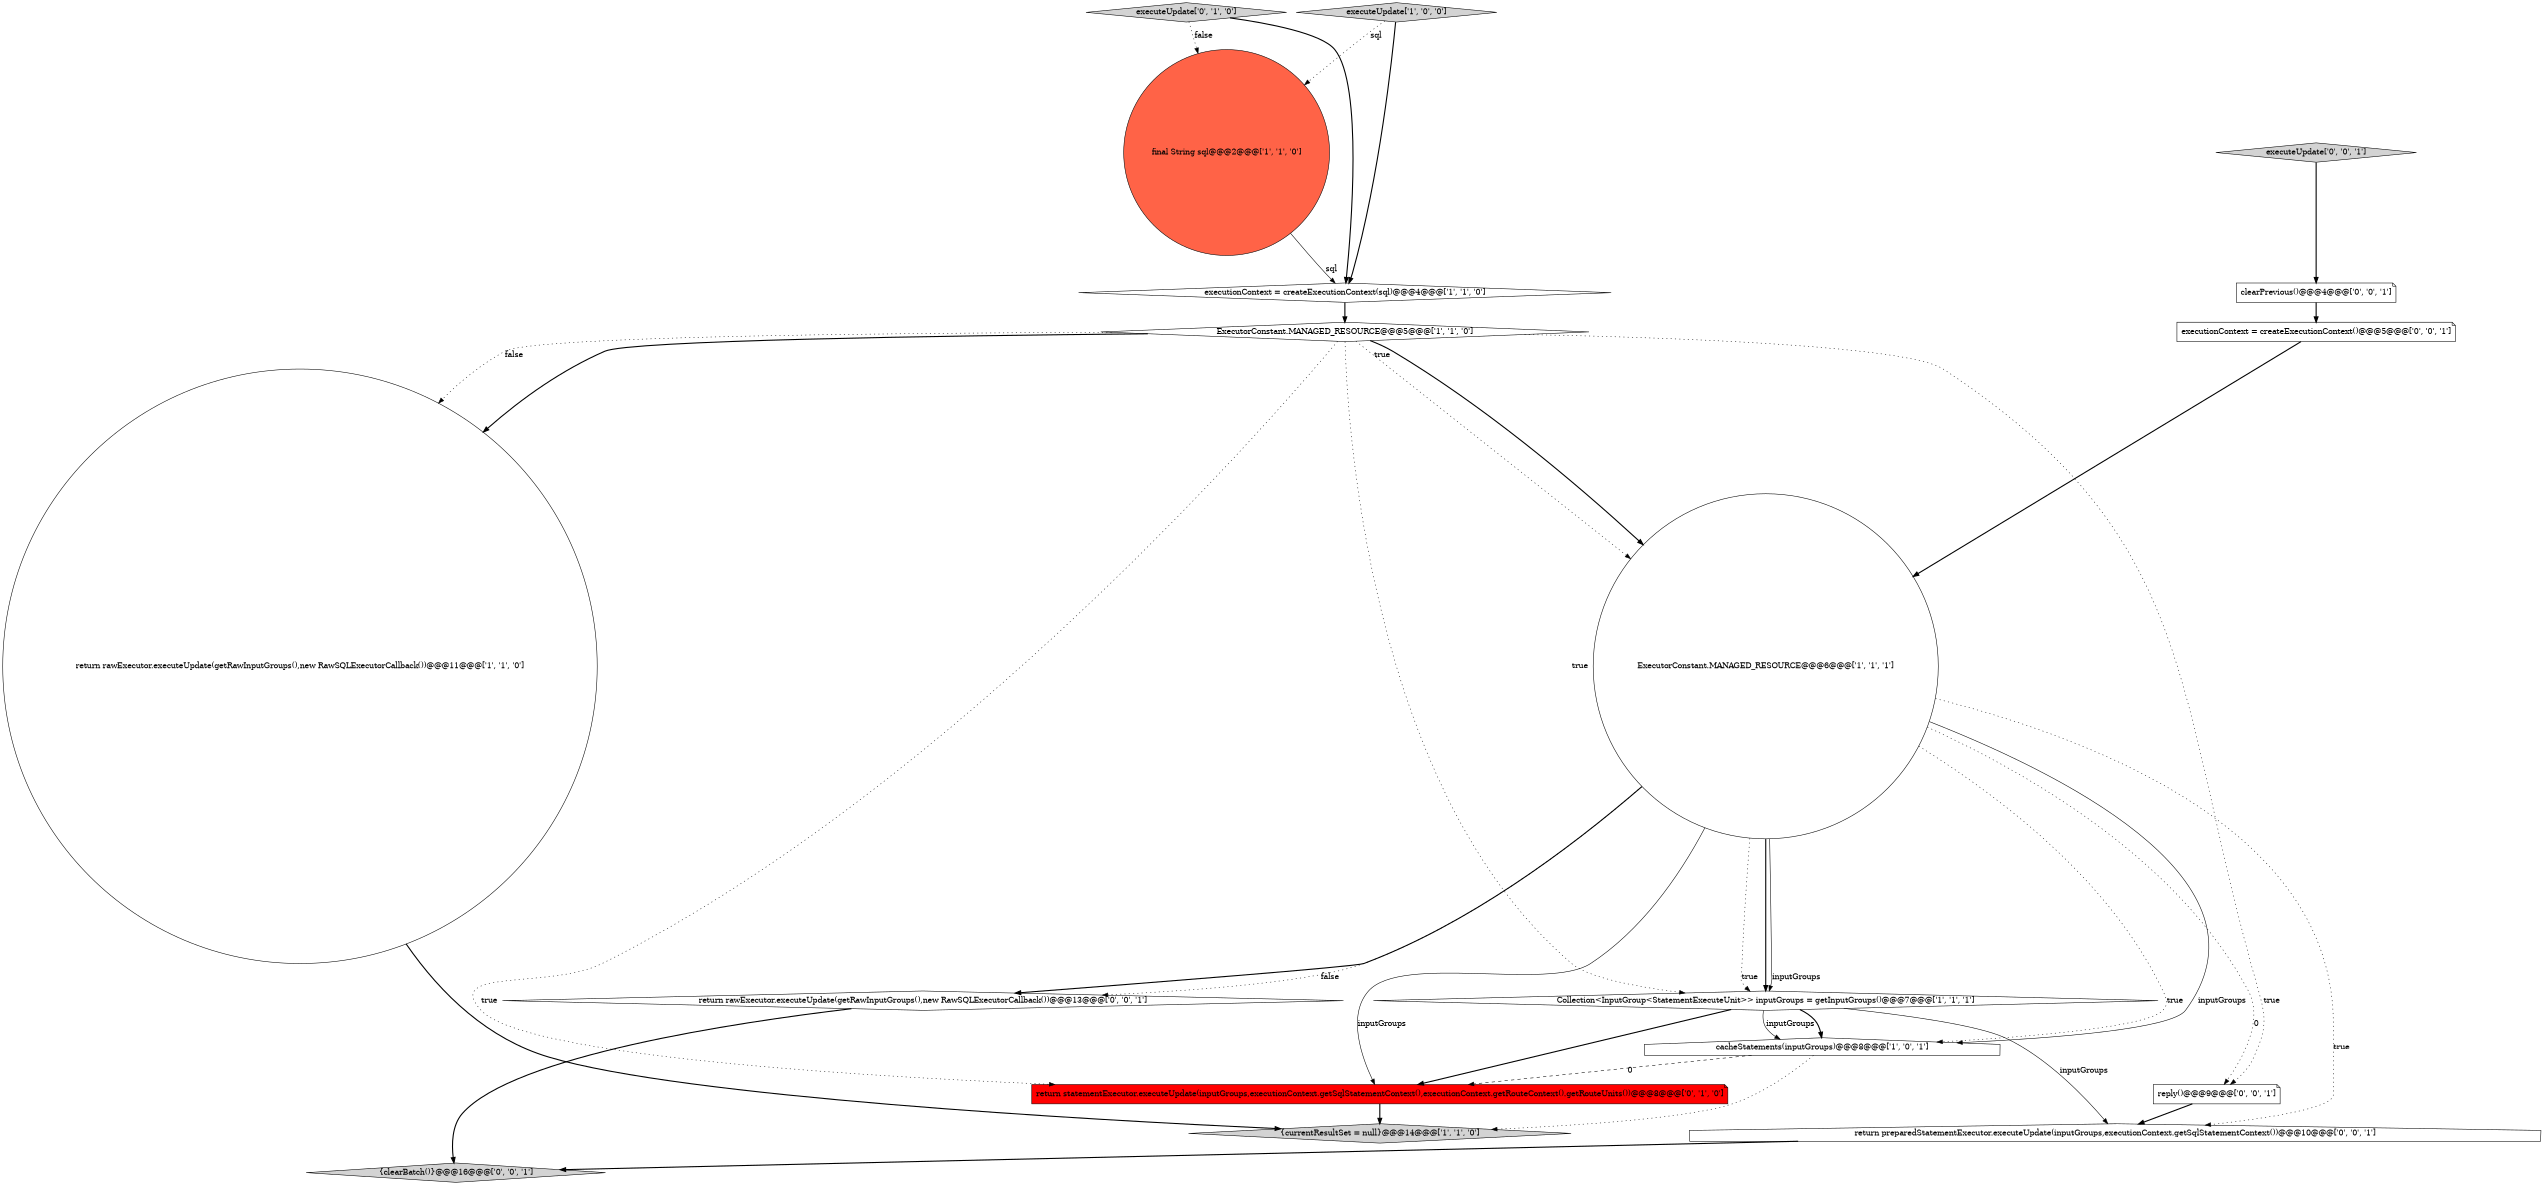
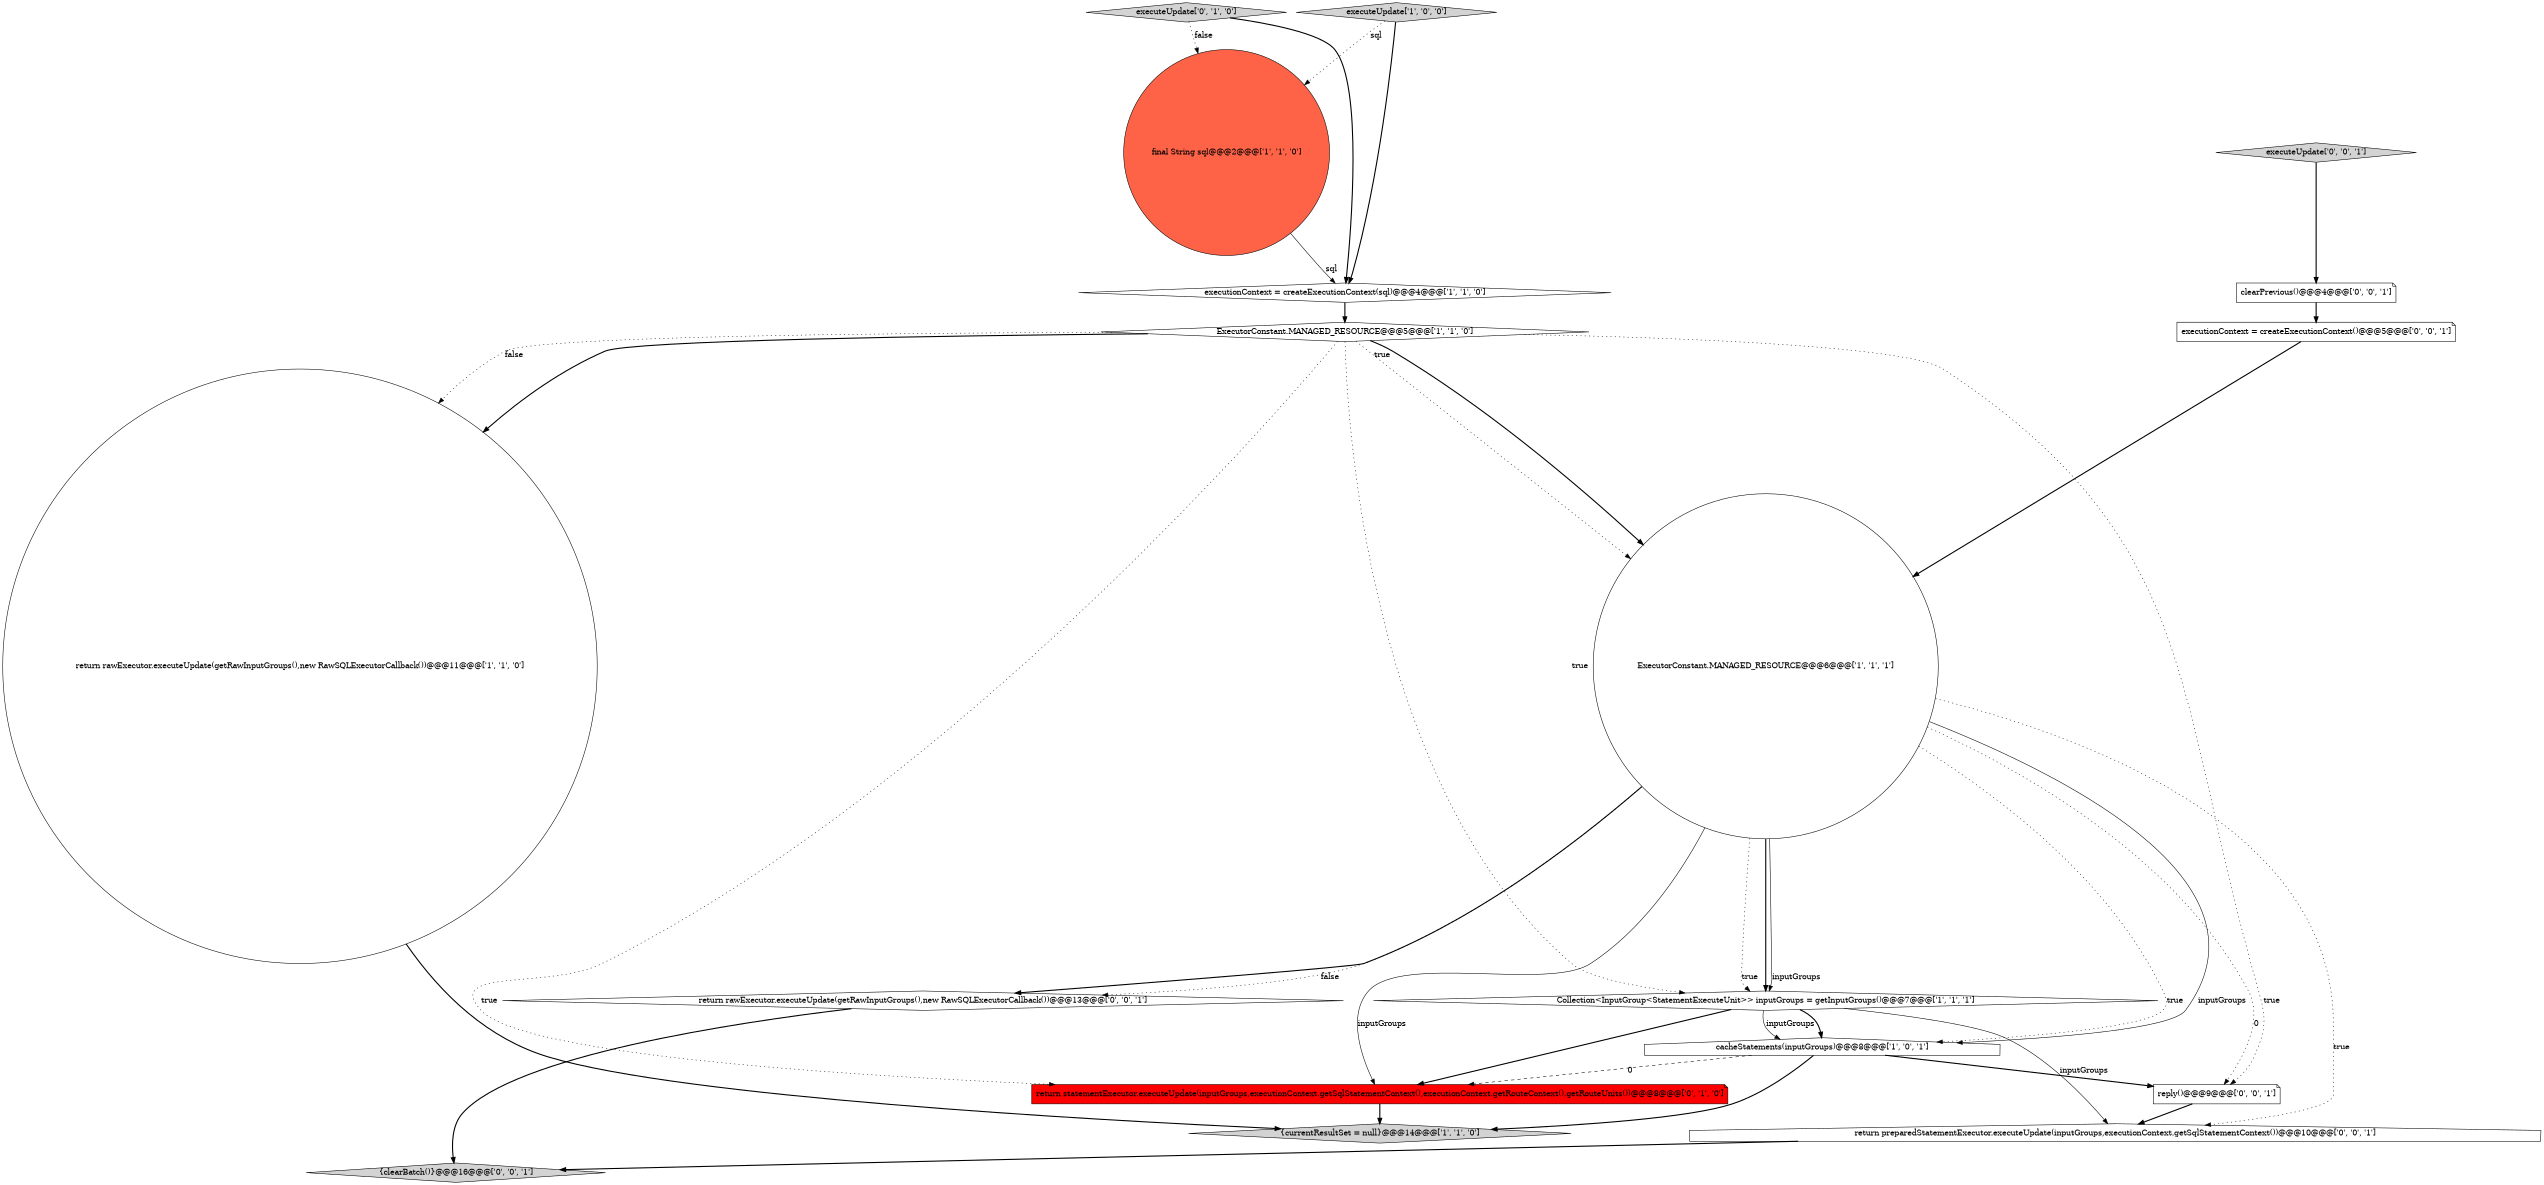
none -> (2016, 1070)
(1663, 1117) -> (1663, 1117)
